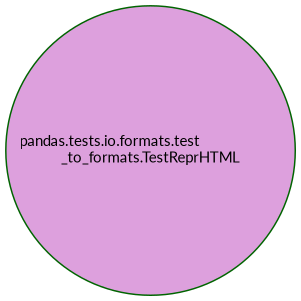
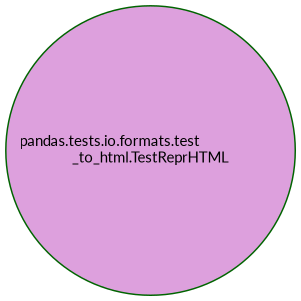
(151, 151) -> (151, 151)
